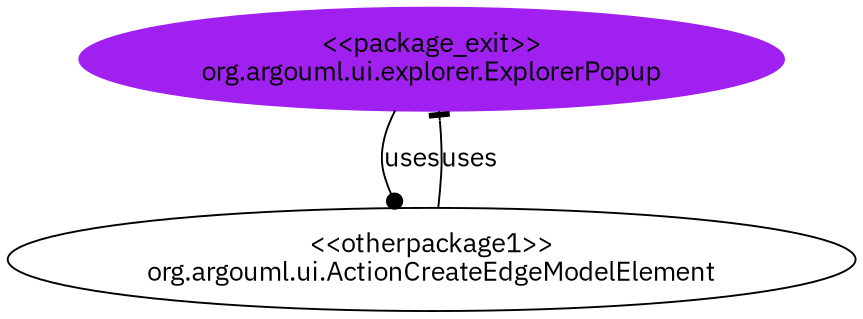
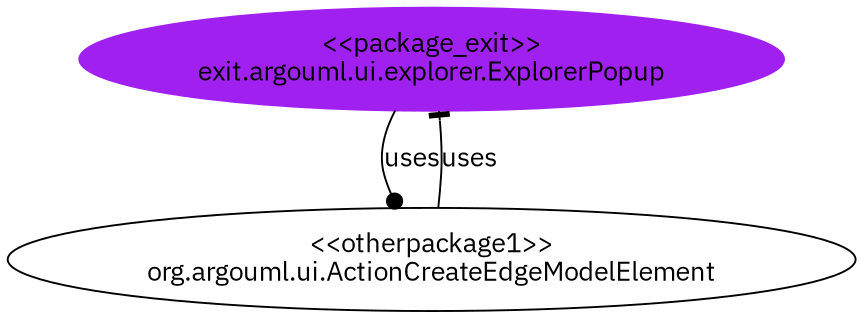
(432, 59) -> (432, 59)
